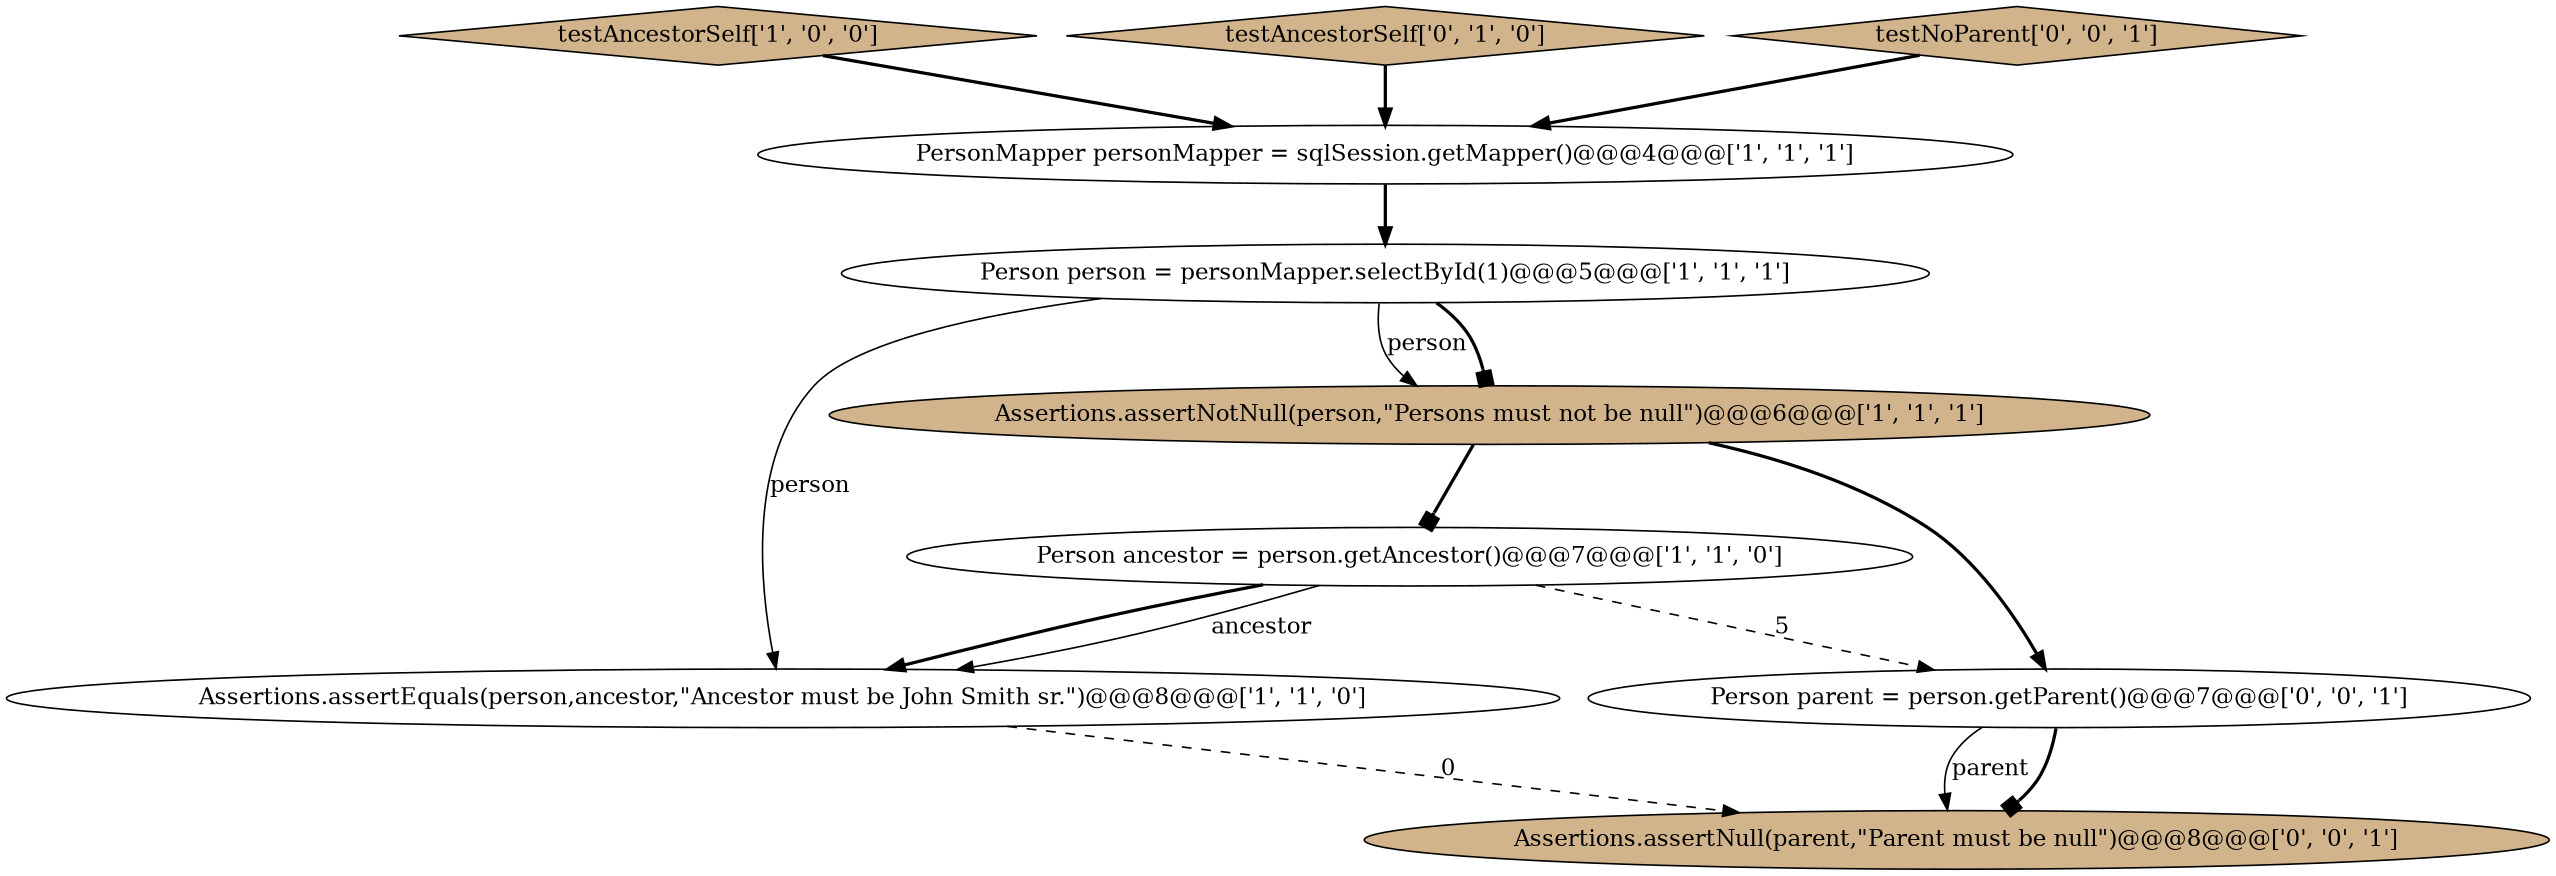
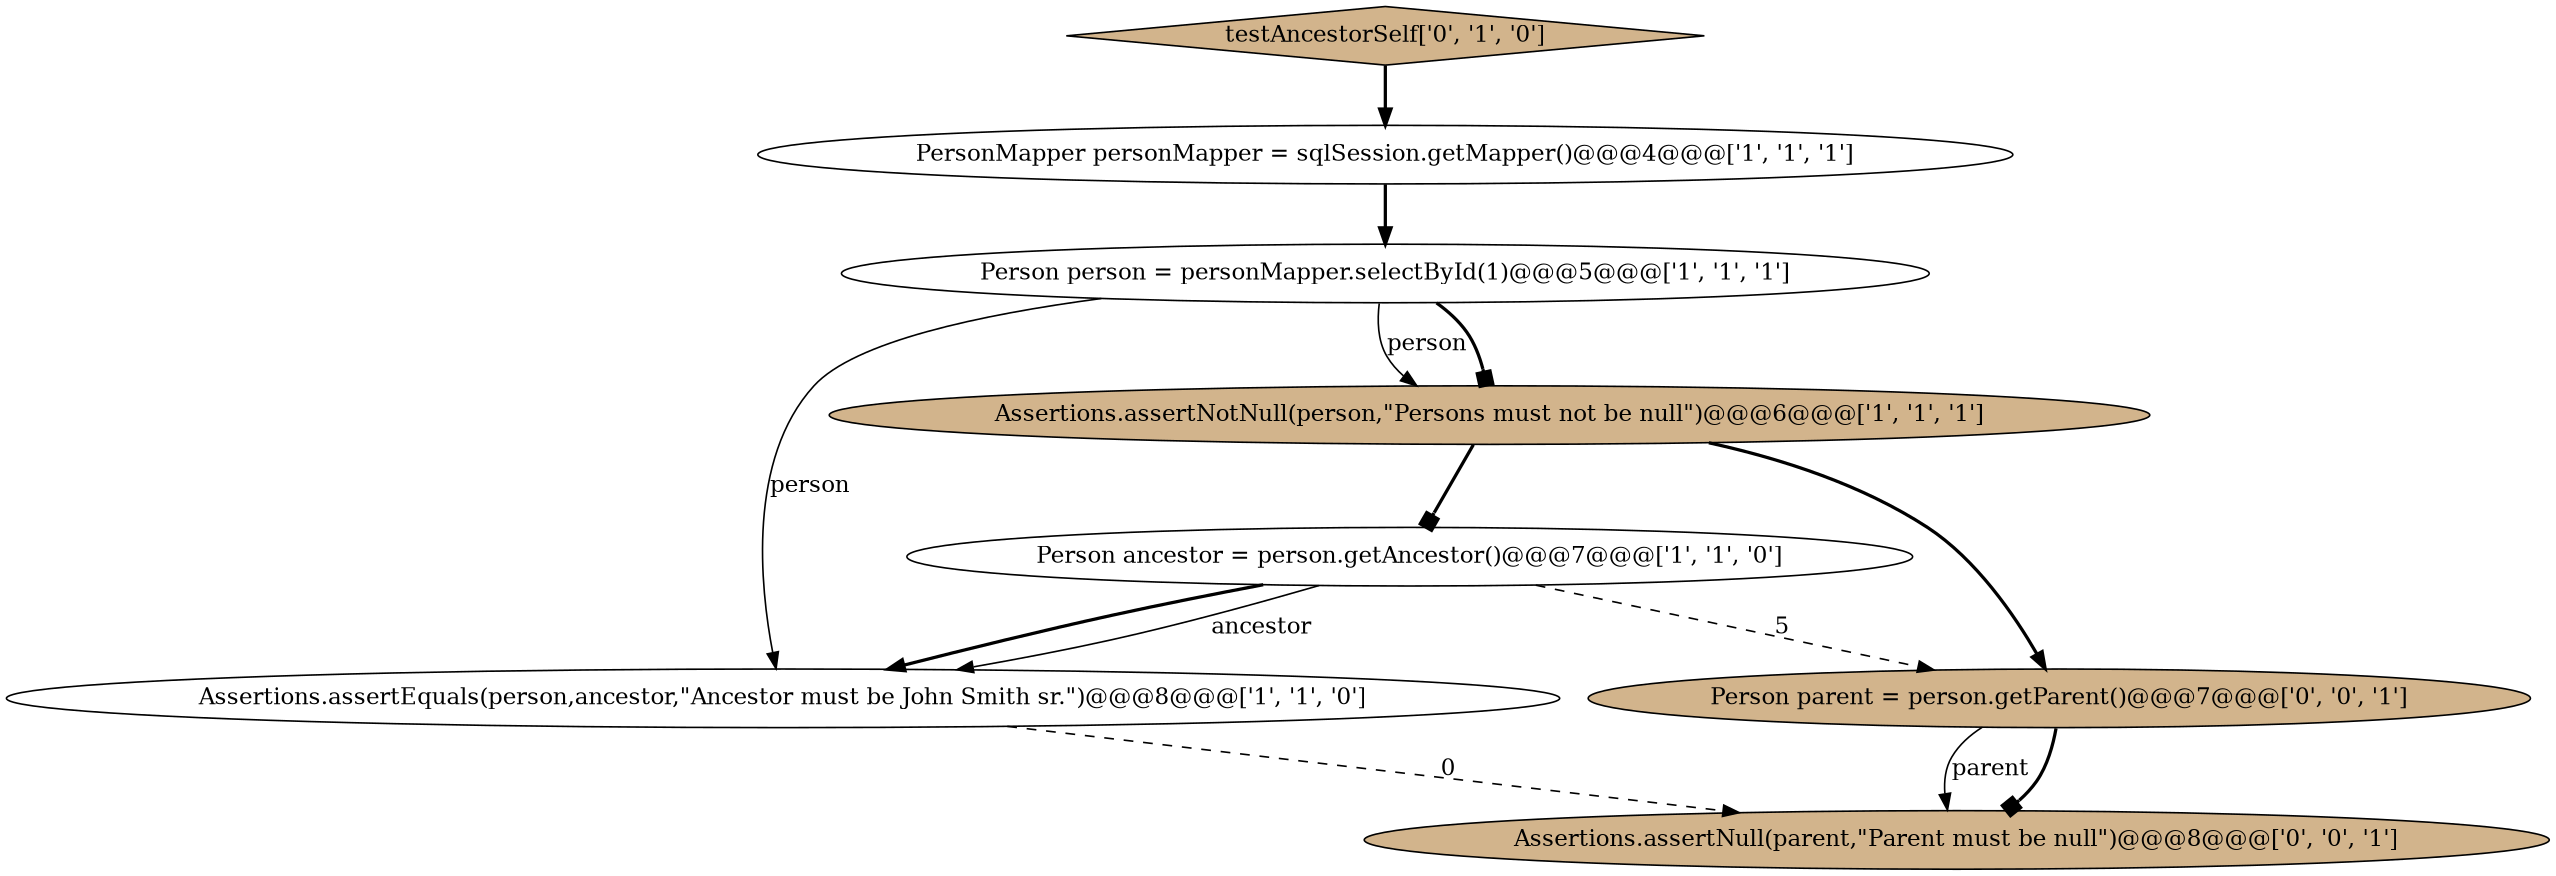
(718, 36) -> none
(2017, 36) -> none
(2059, 698) -> (2059, 698)
